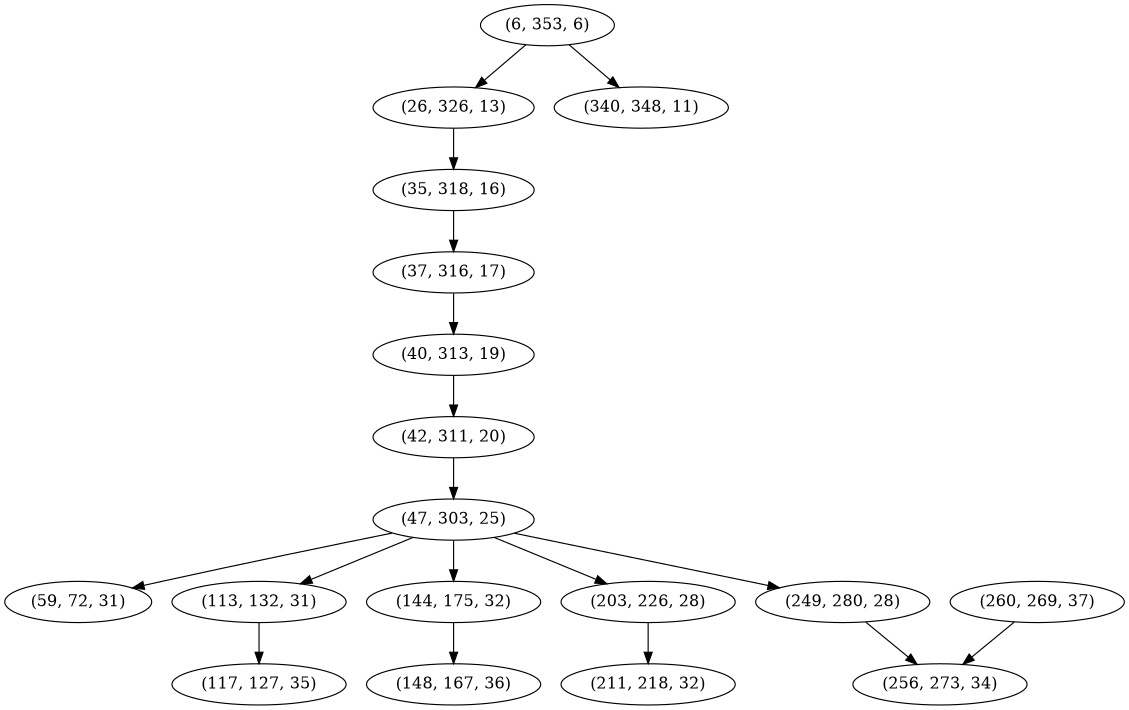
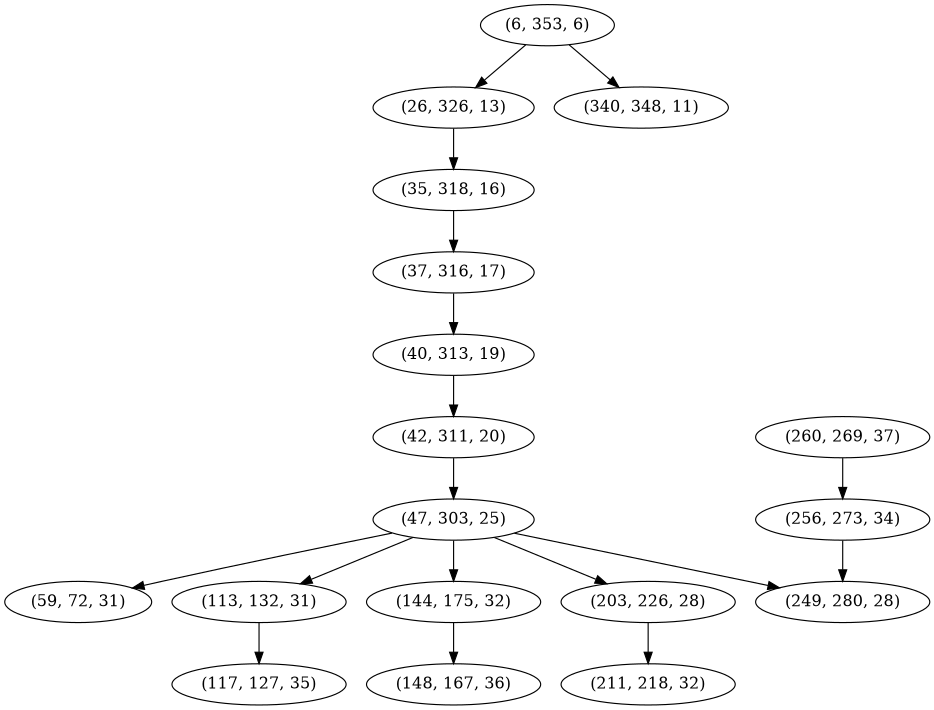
(887, 639) -> (843, 555)
